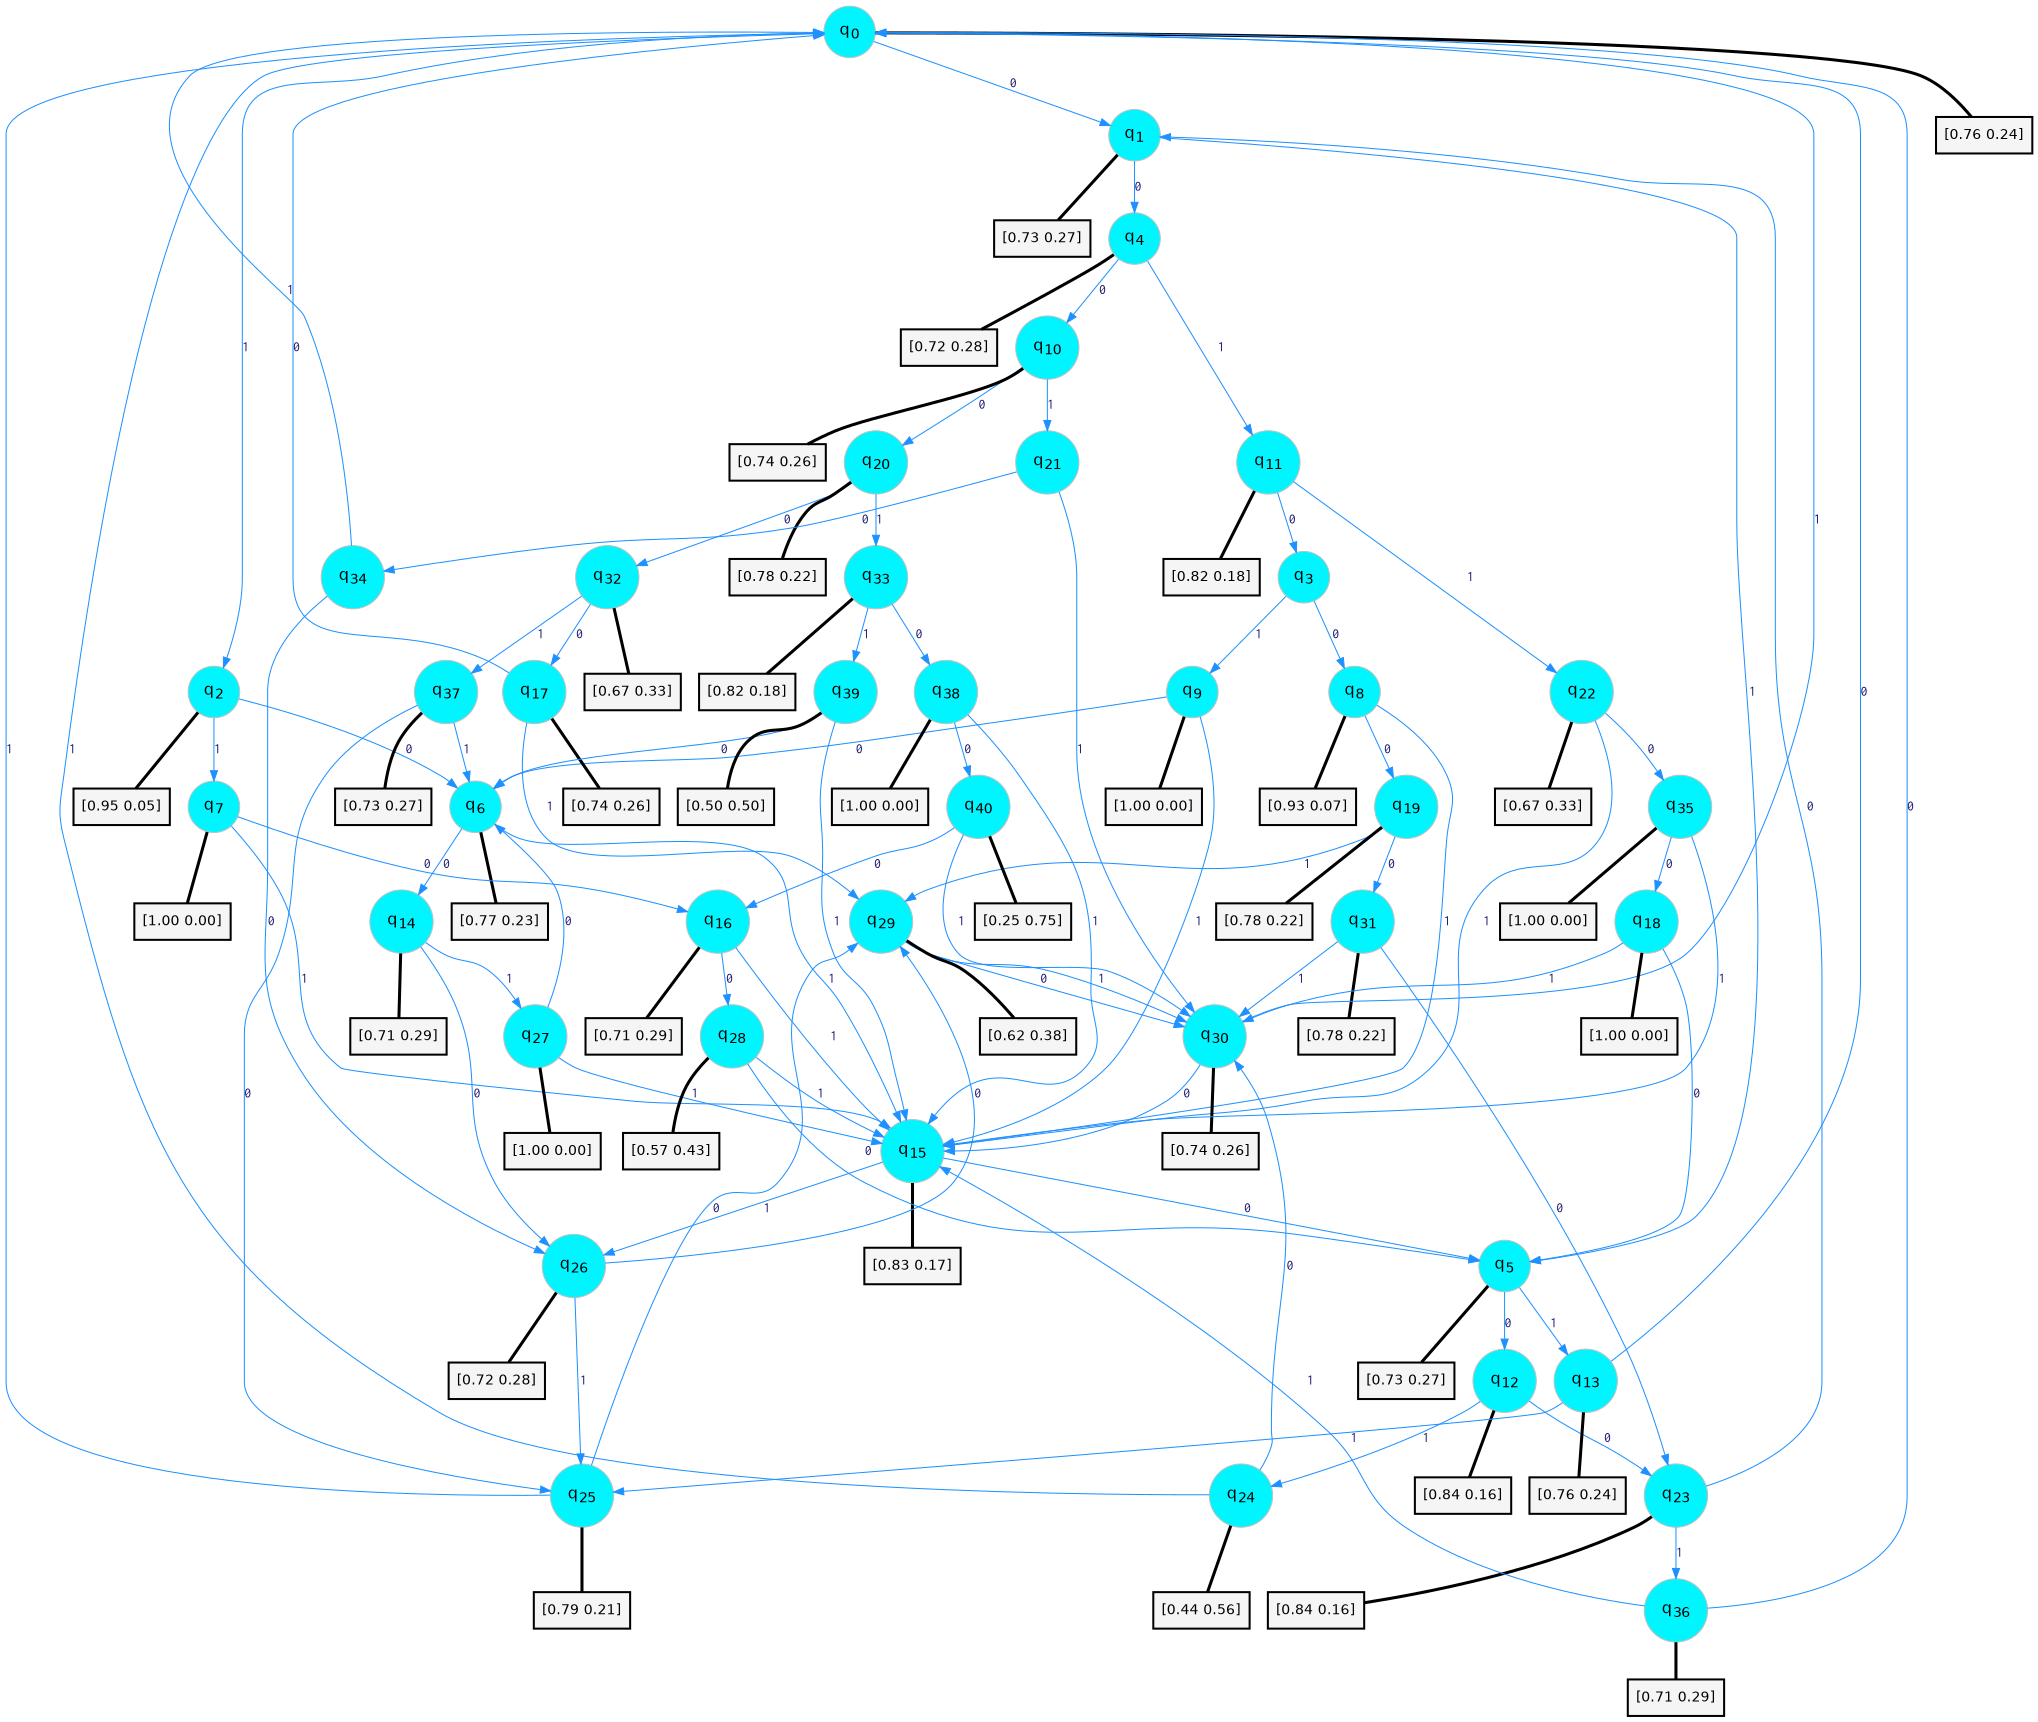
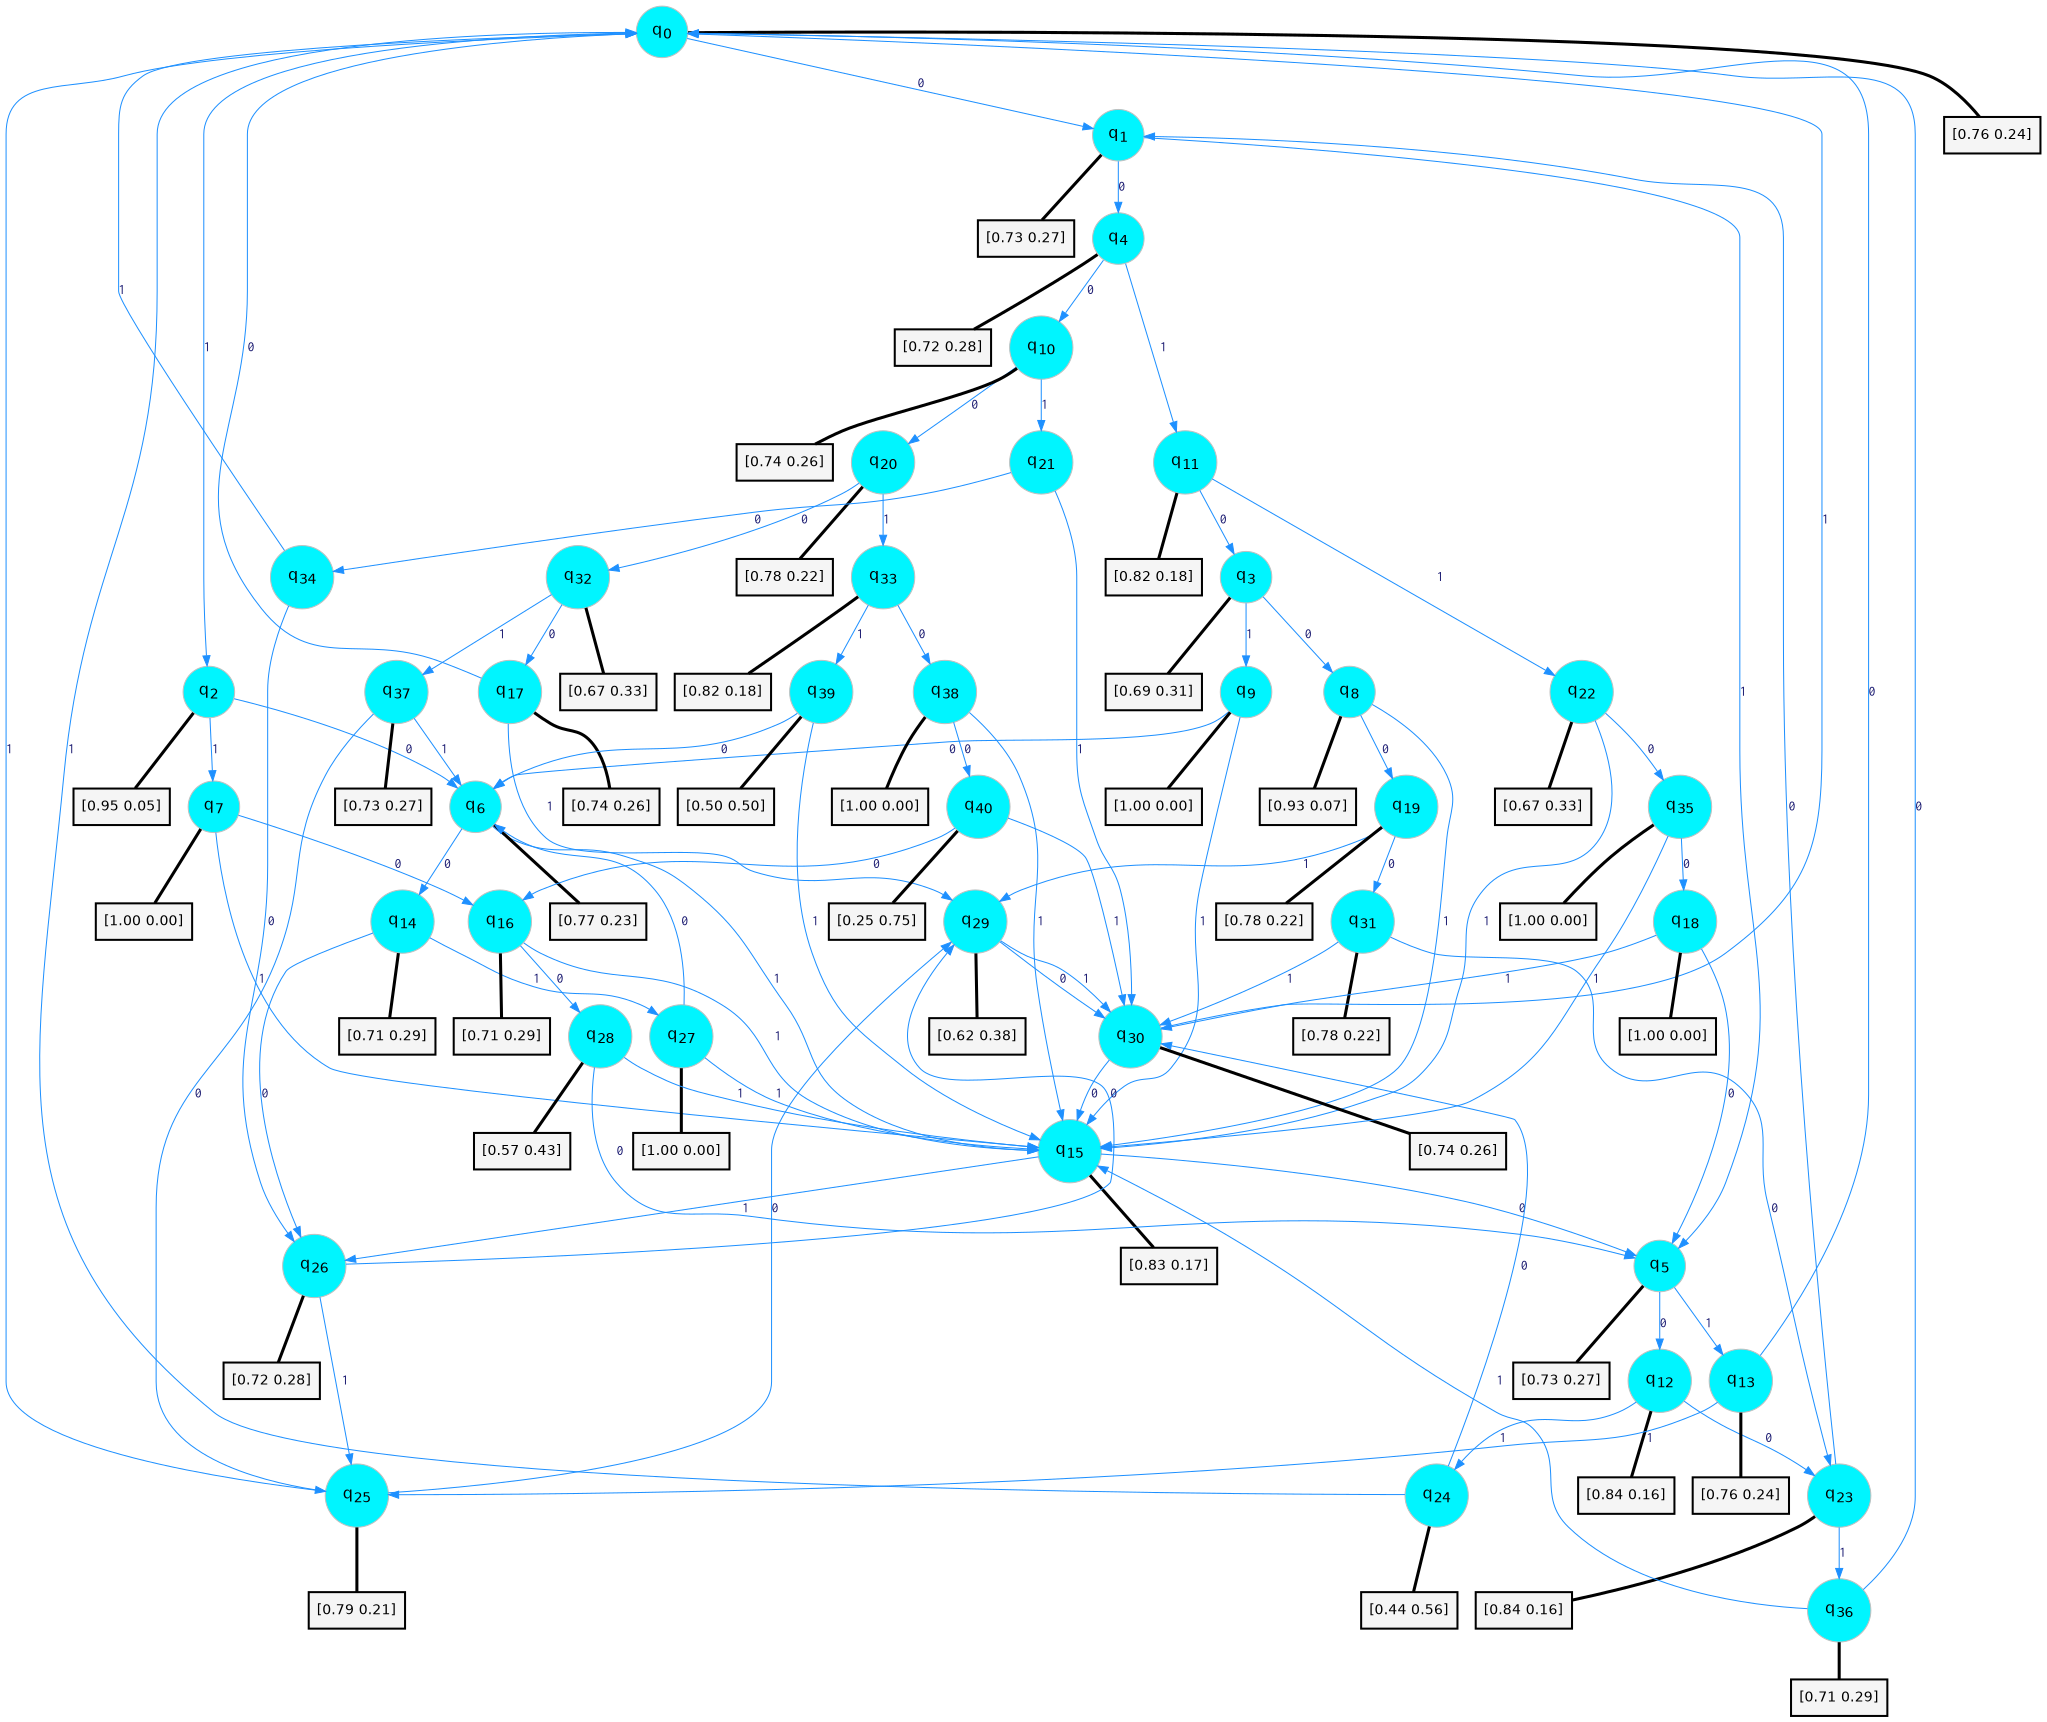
none -> (1154, 692)
